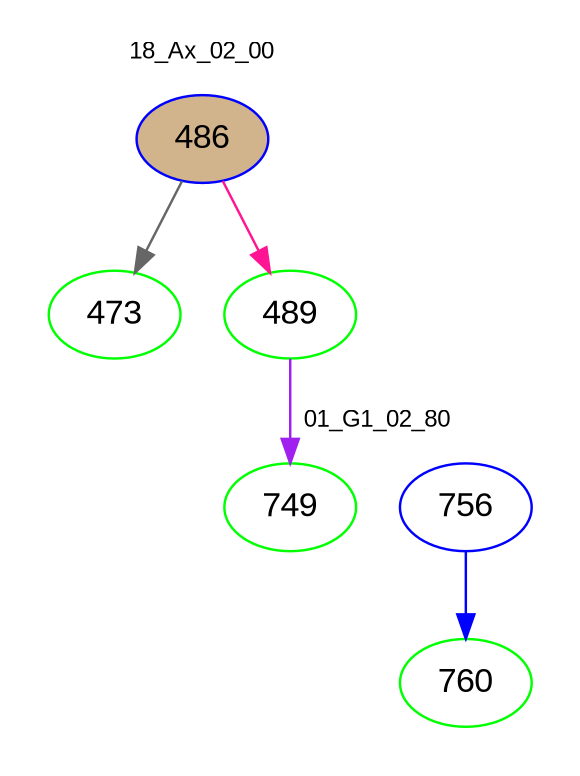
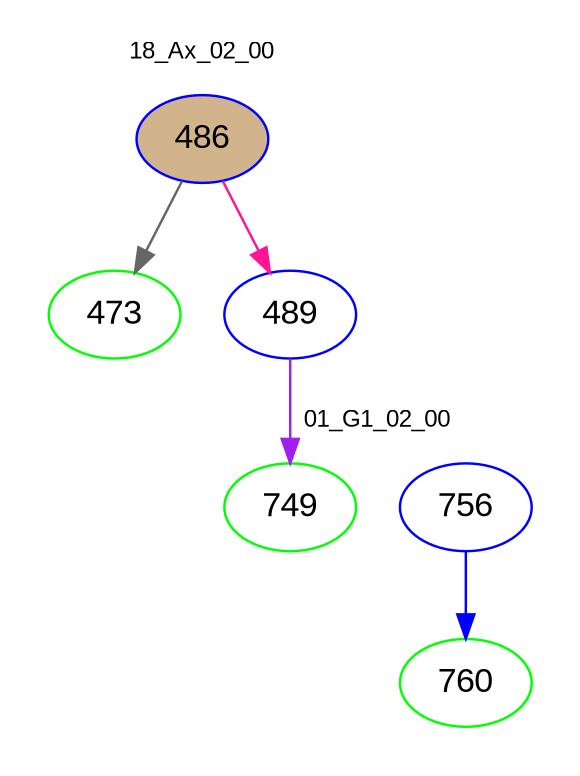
(290, 315) -> (290, 315)
(378, 421) -> (378, 421)
